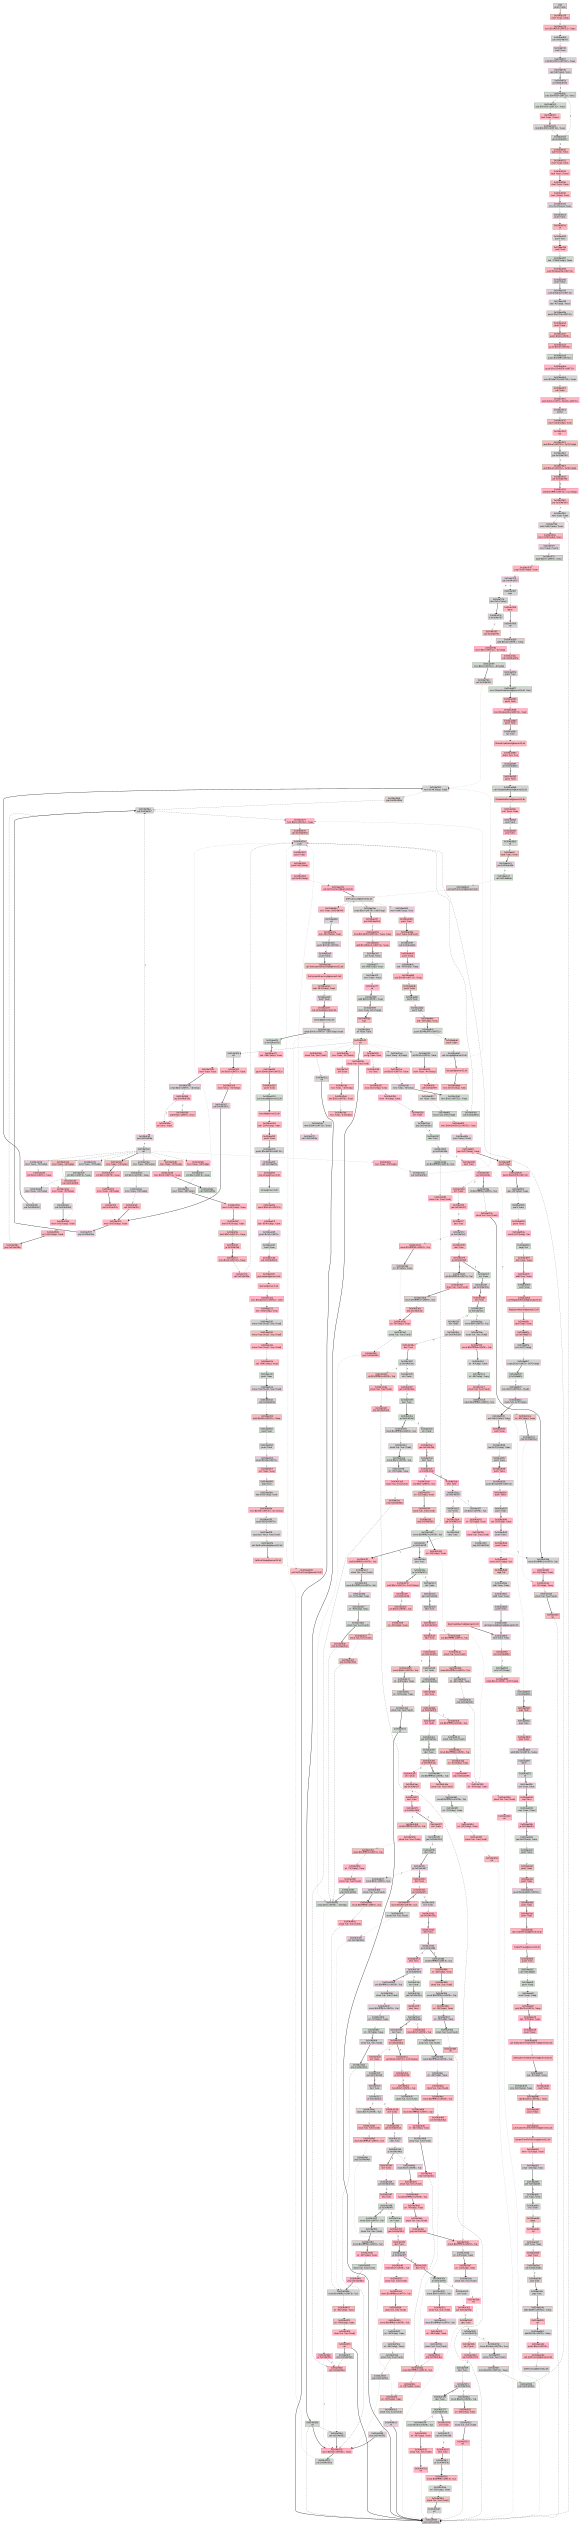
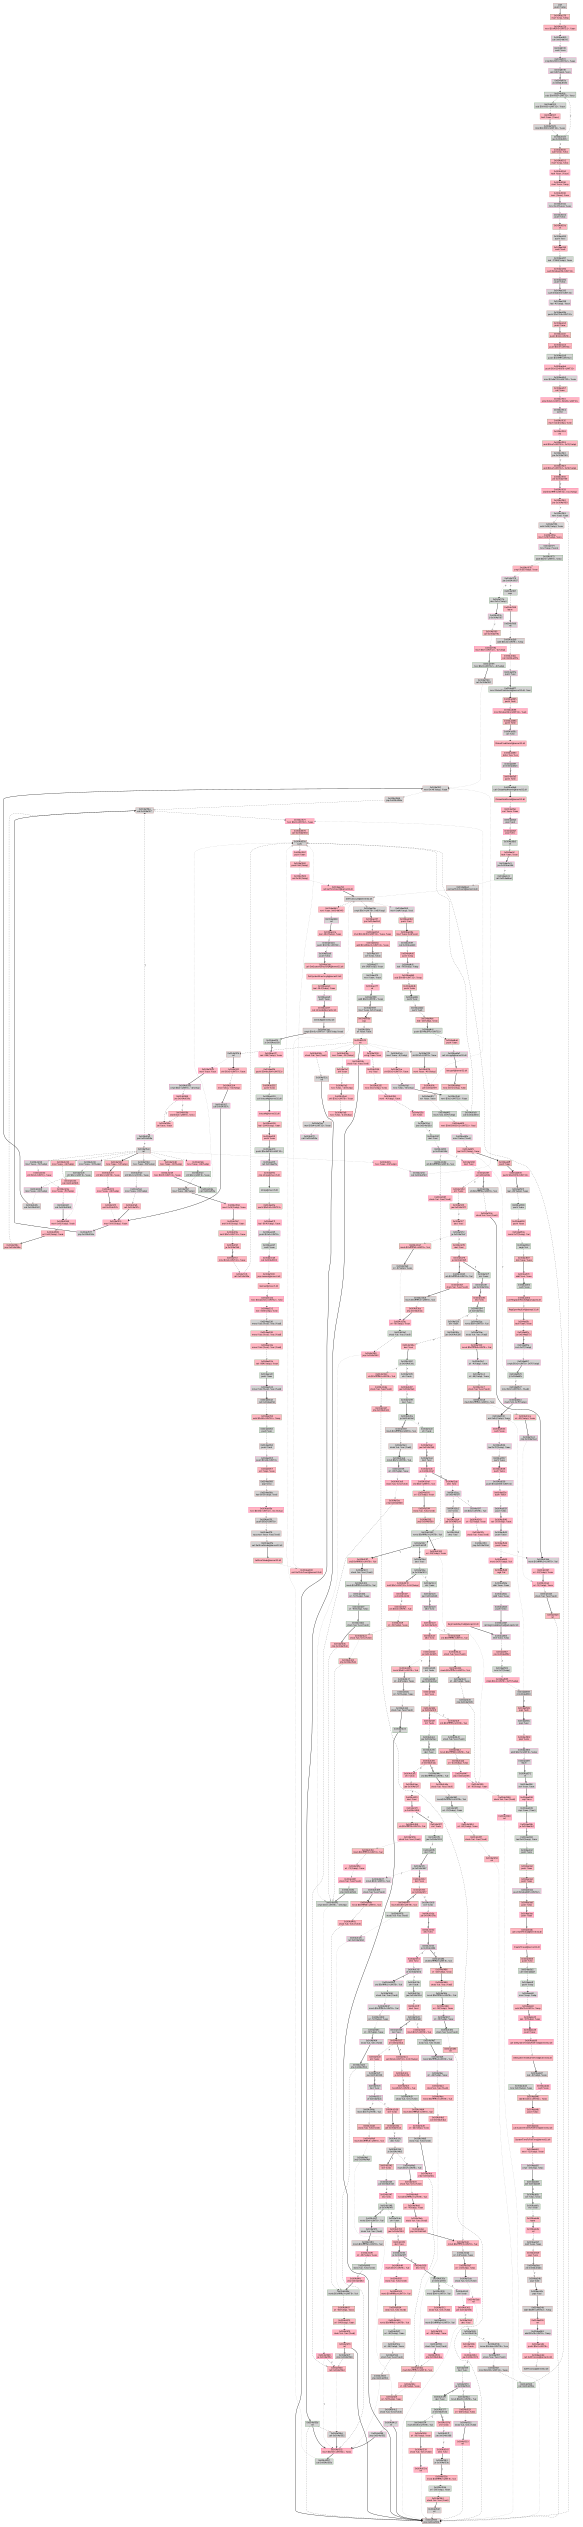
(63, 1198) -> (63, 1198)
